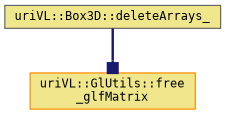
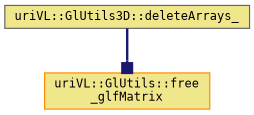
(113, 17) -> (127, 17)
